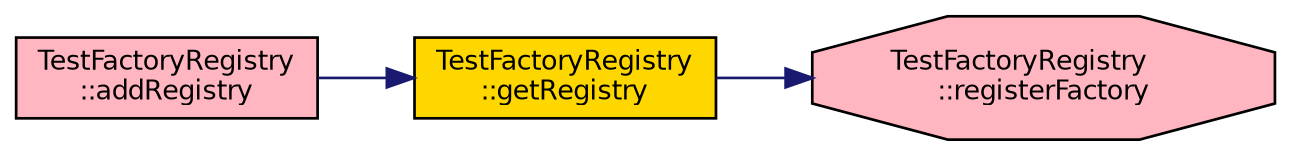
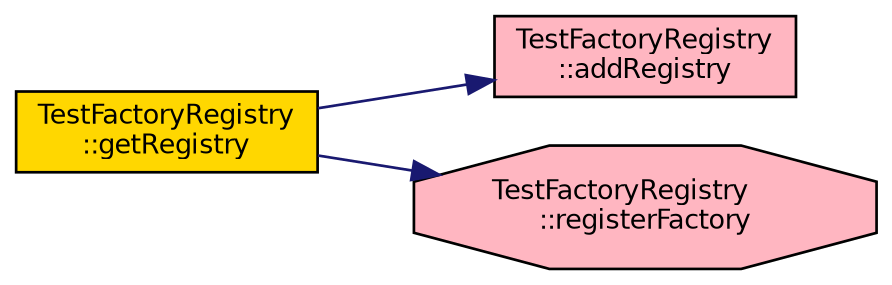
(352, 78) -> (393, 96)
